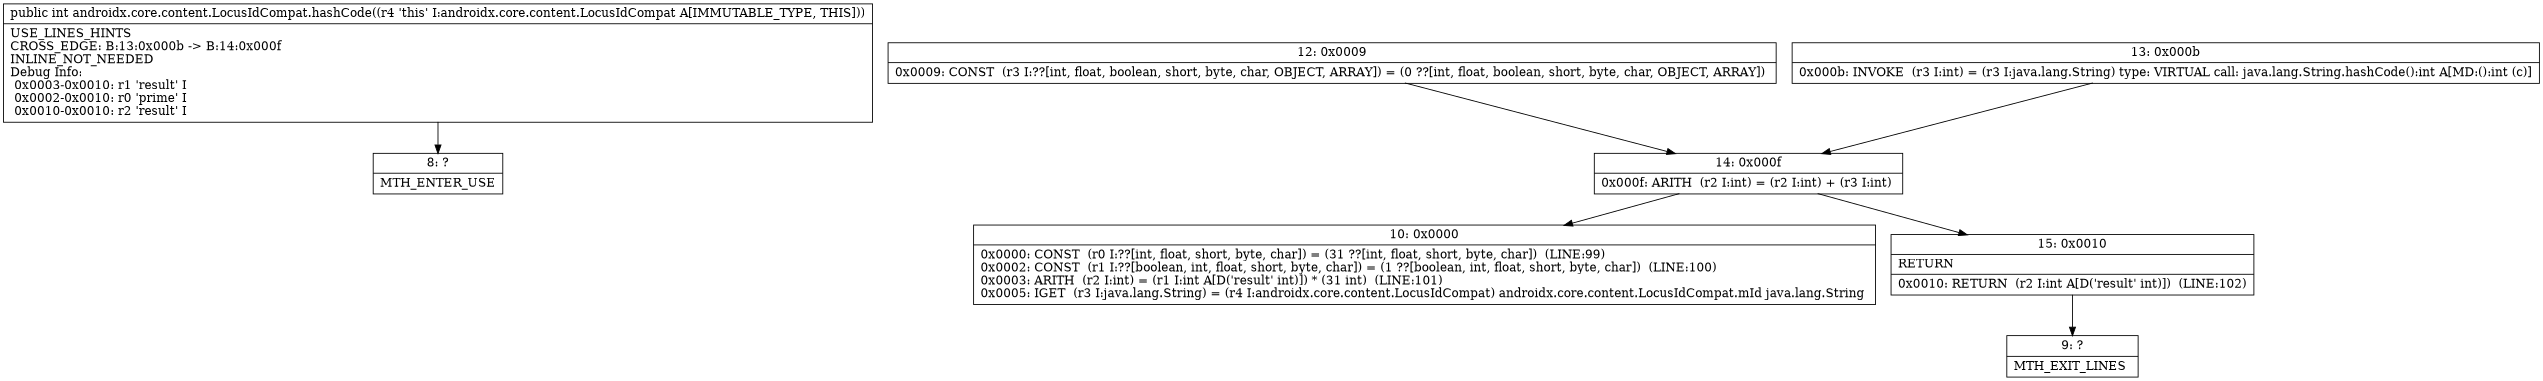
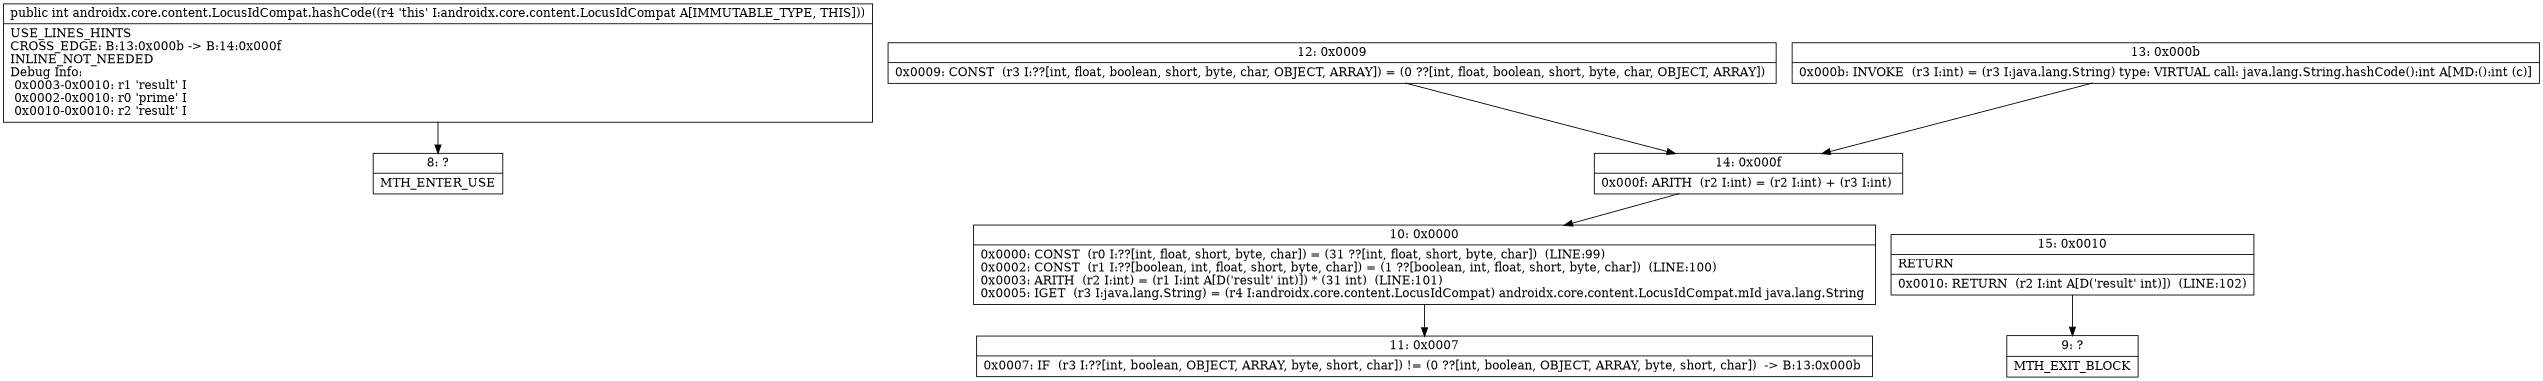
(1888, 213) -> none
none -> (1425, 356)
(2070, 366) -> (2072, 366)
